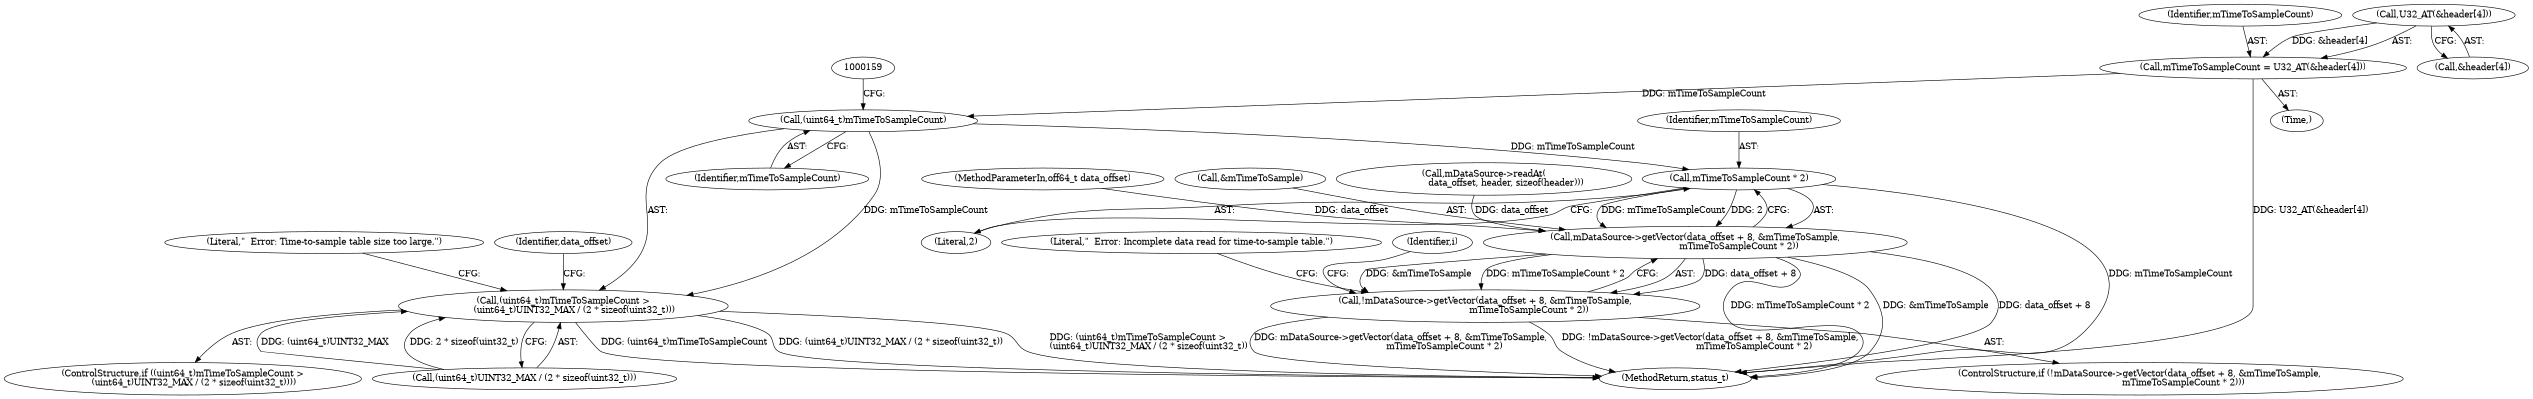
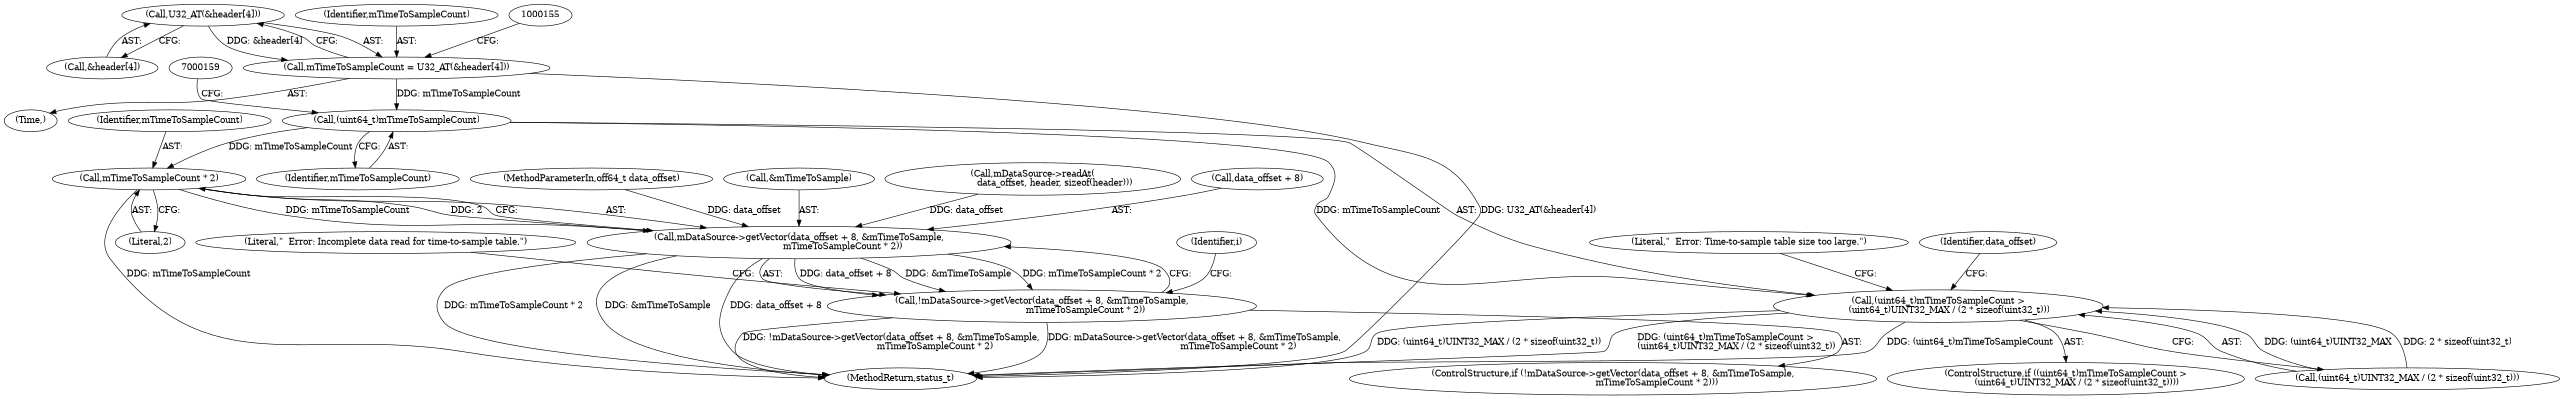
none -> (541, 15)
none -> (307, 39)
(863, 68) -> (201, 68)
none -> (1257, 179)
